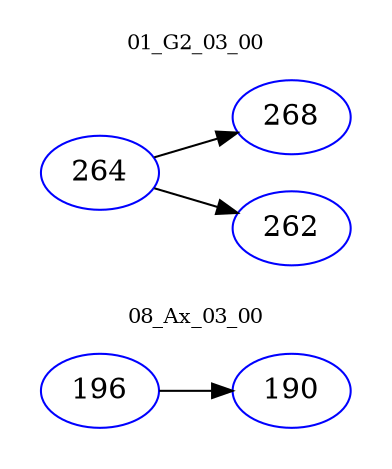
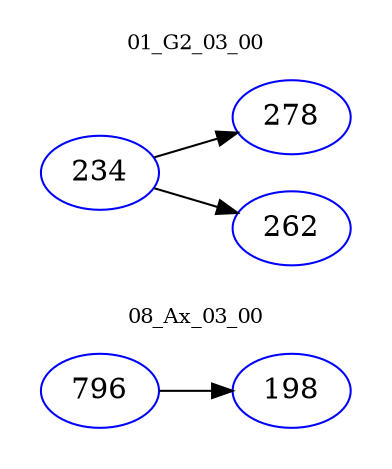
(292, 117) -> (292, 117)
(100, 173) -> (100, 173)
(100, 391) -> (100, 391)
(292, 391) -> (292, 391)
